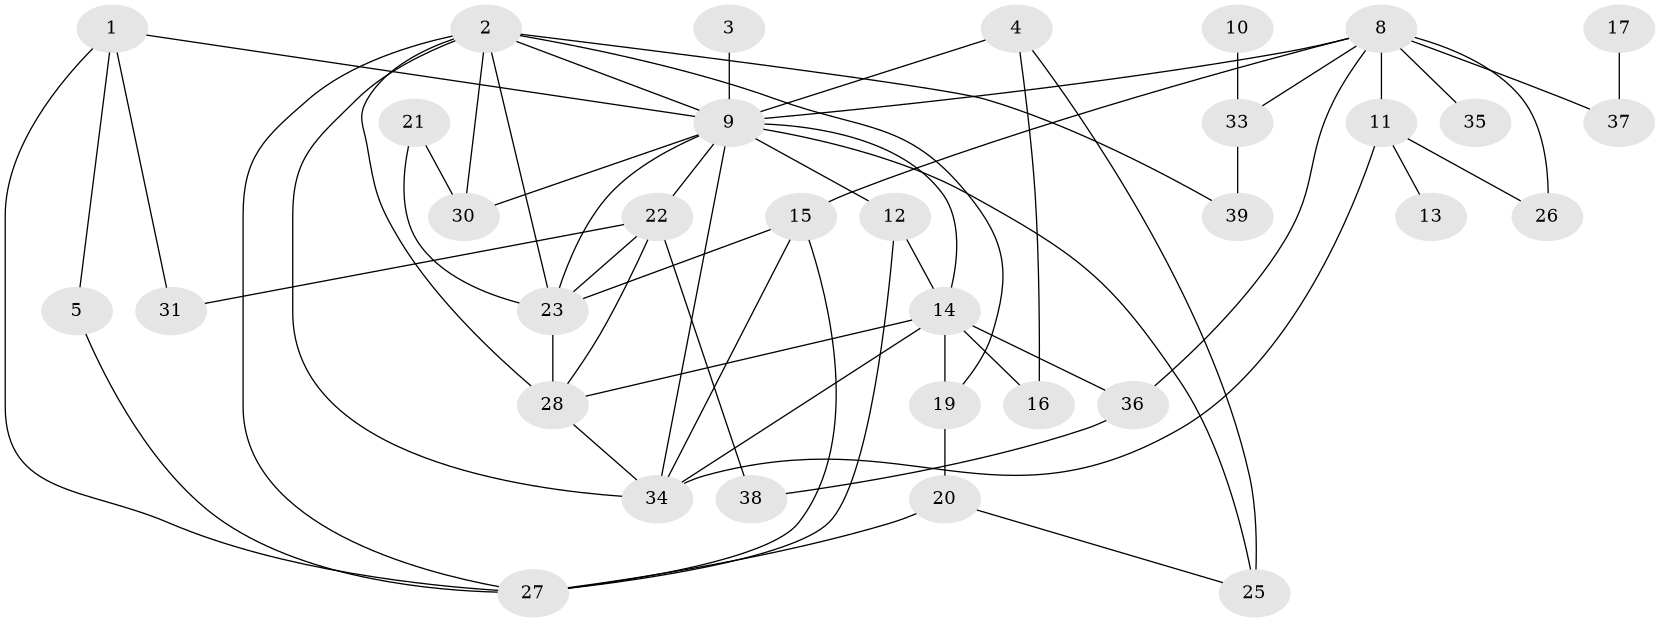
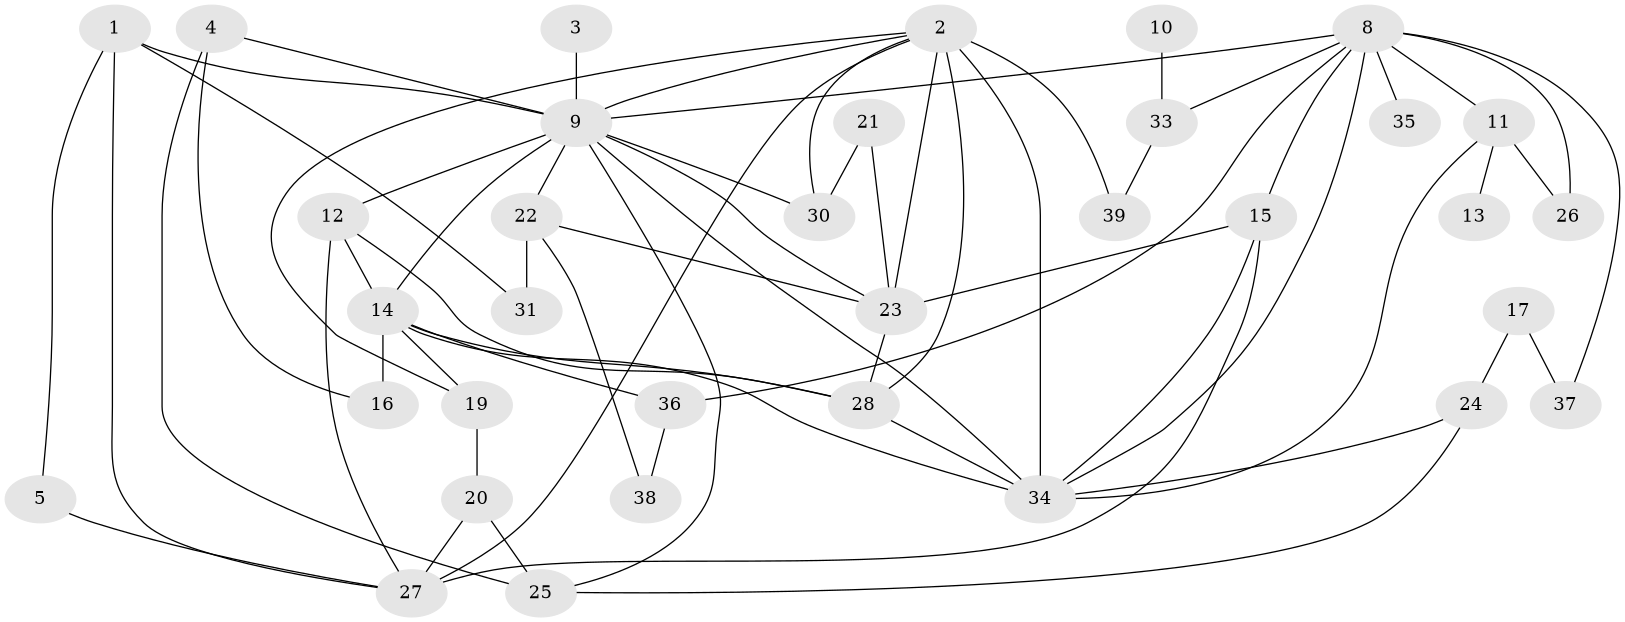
none -> (1272, 309)
(611, 314) -> (488, 338)
none -> (1472, 405)
